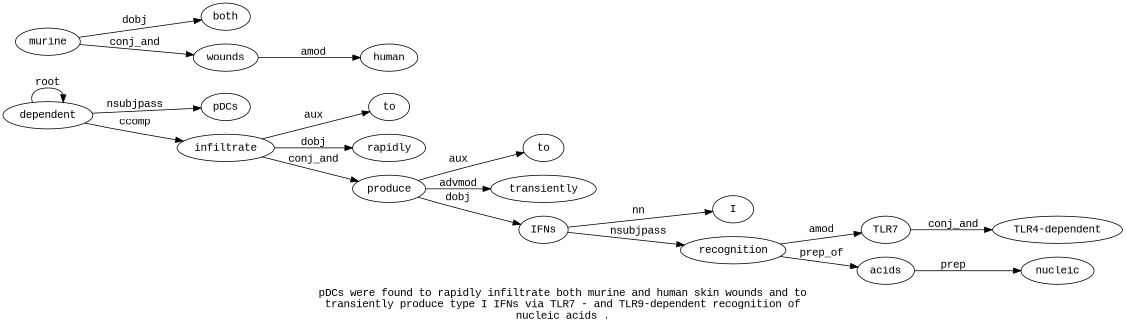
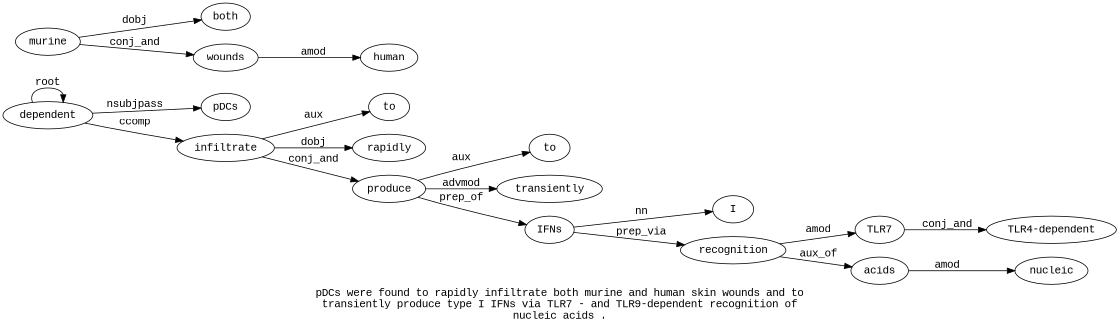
(458, 198) -> (461, 198)
(638, 231) -> (641, 232)
(822, 253) -> (818, 254)
(953, 265) -> (947, 265)
